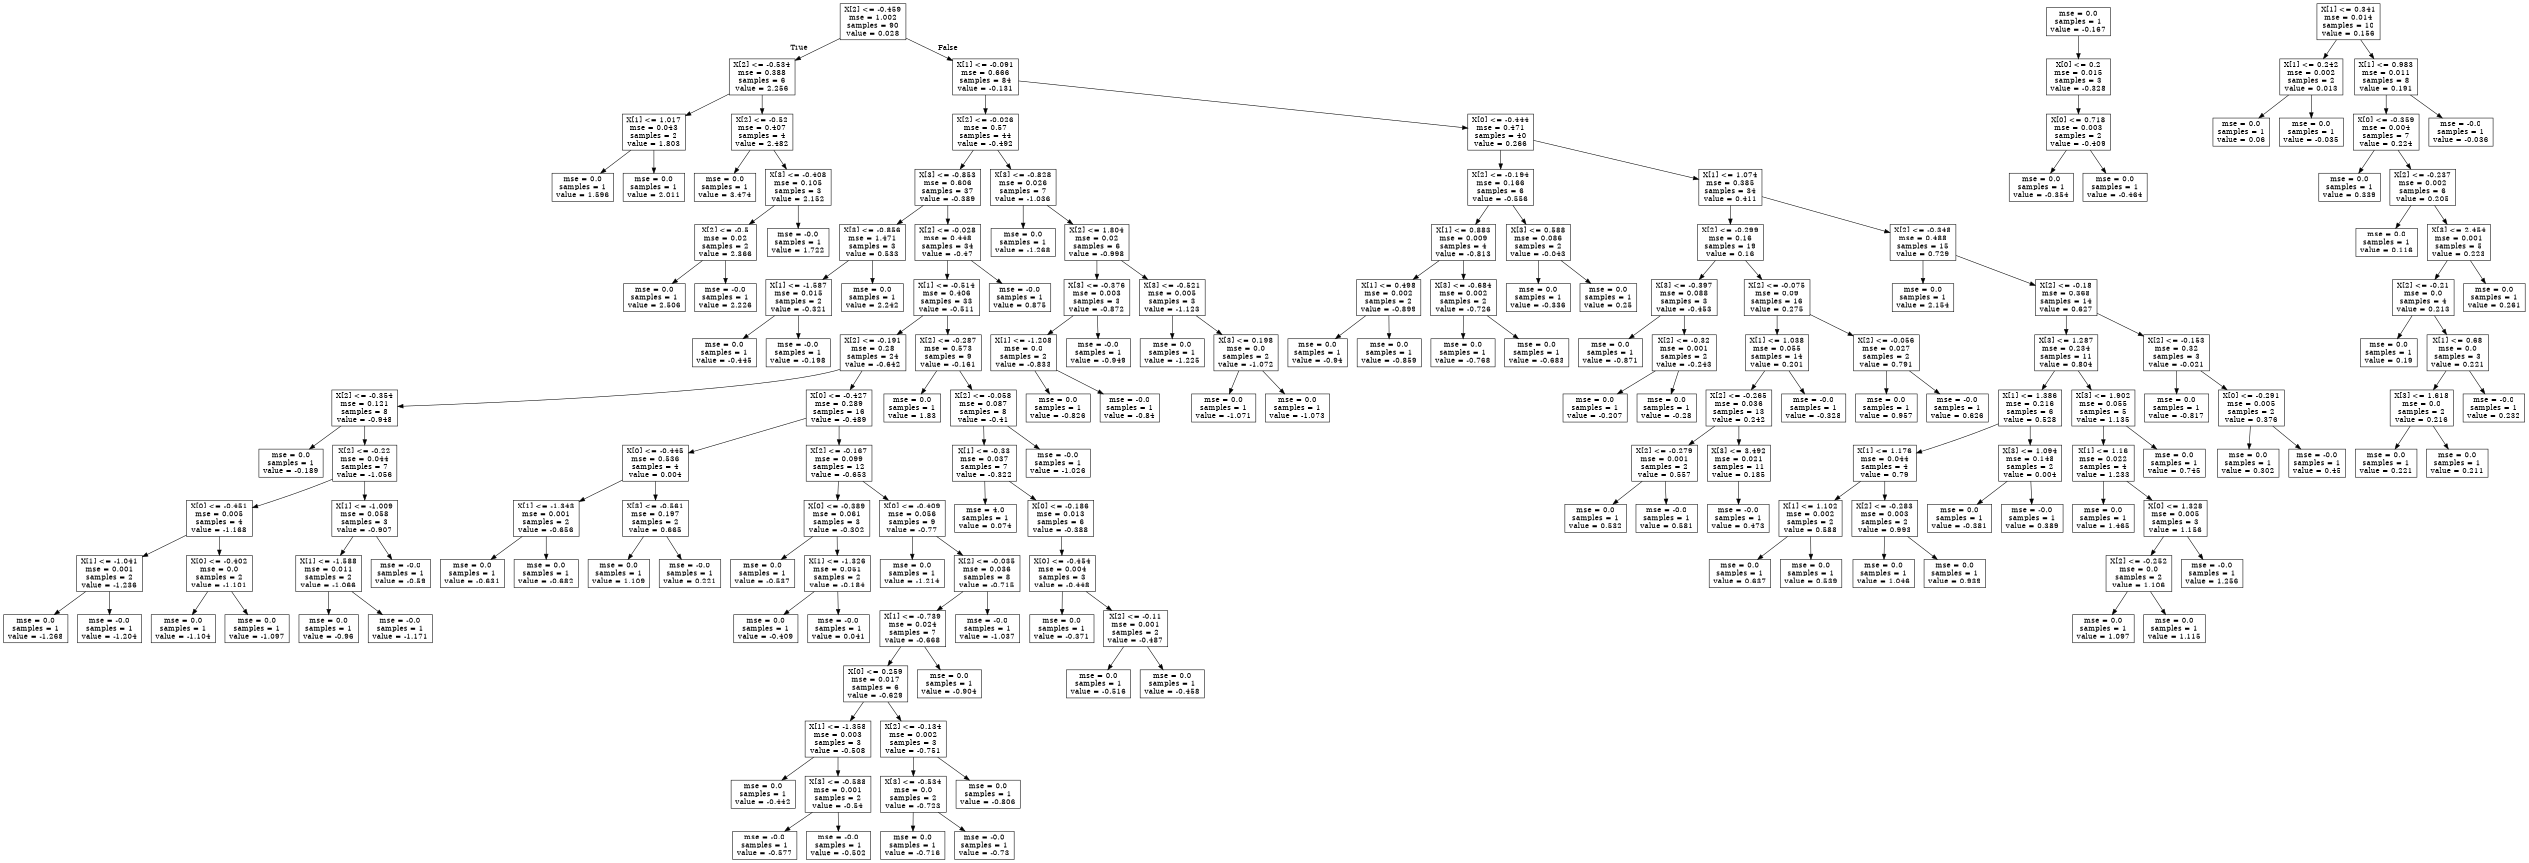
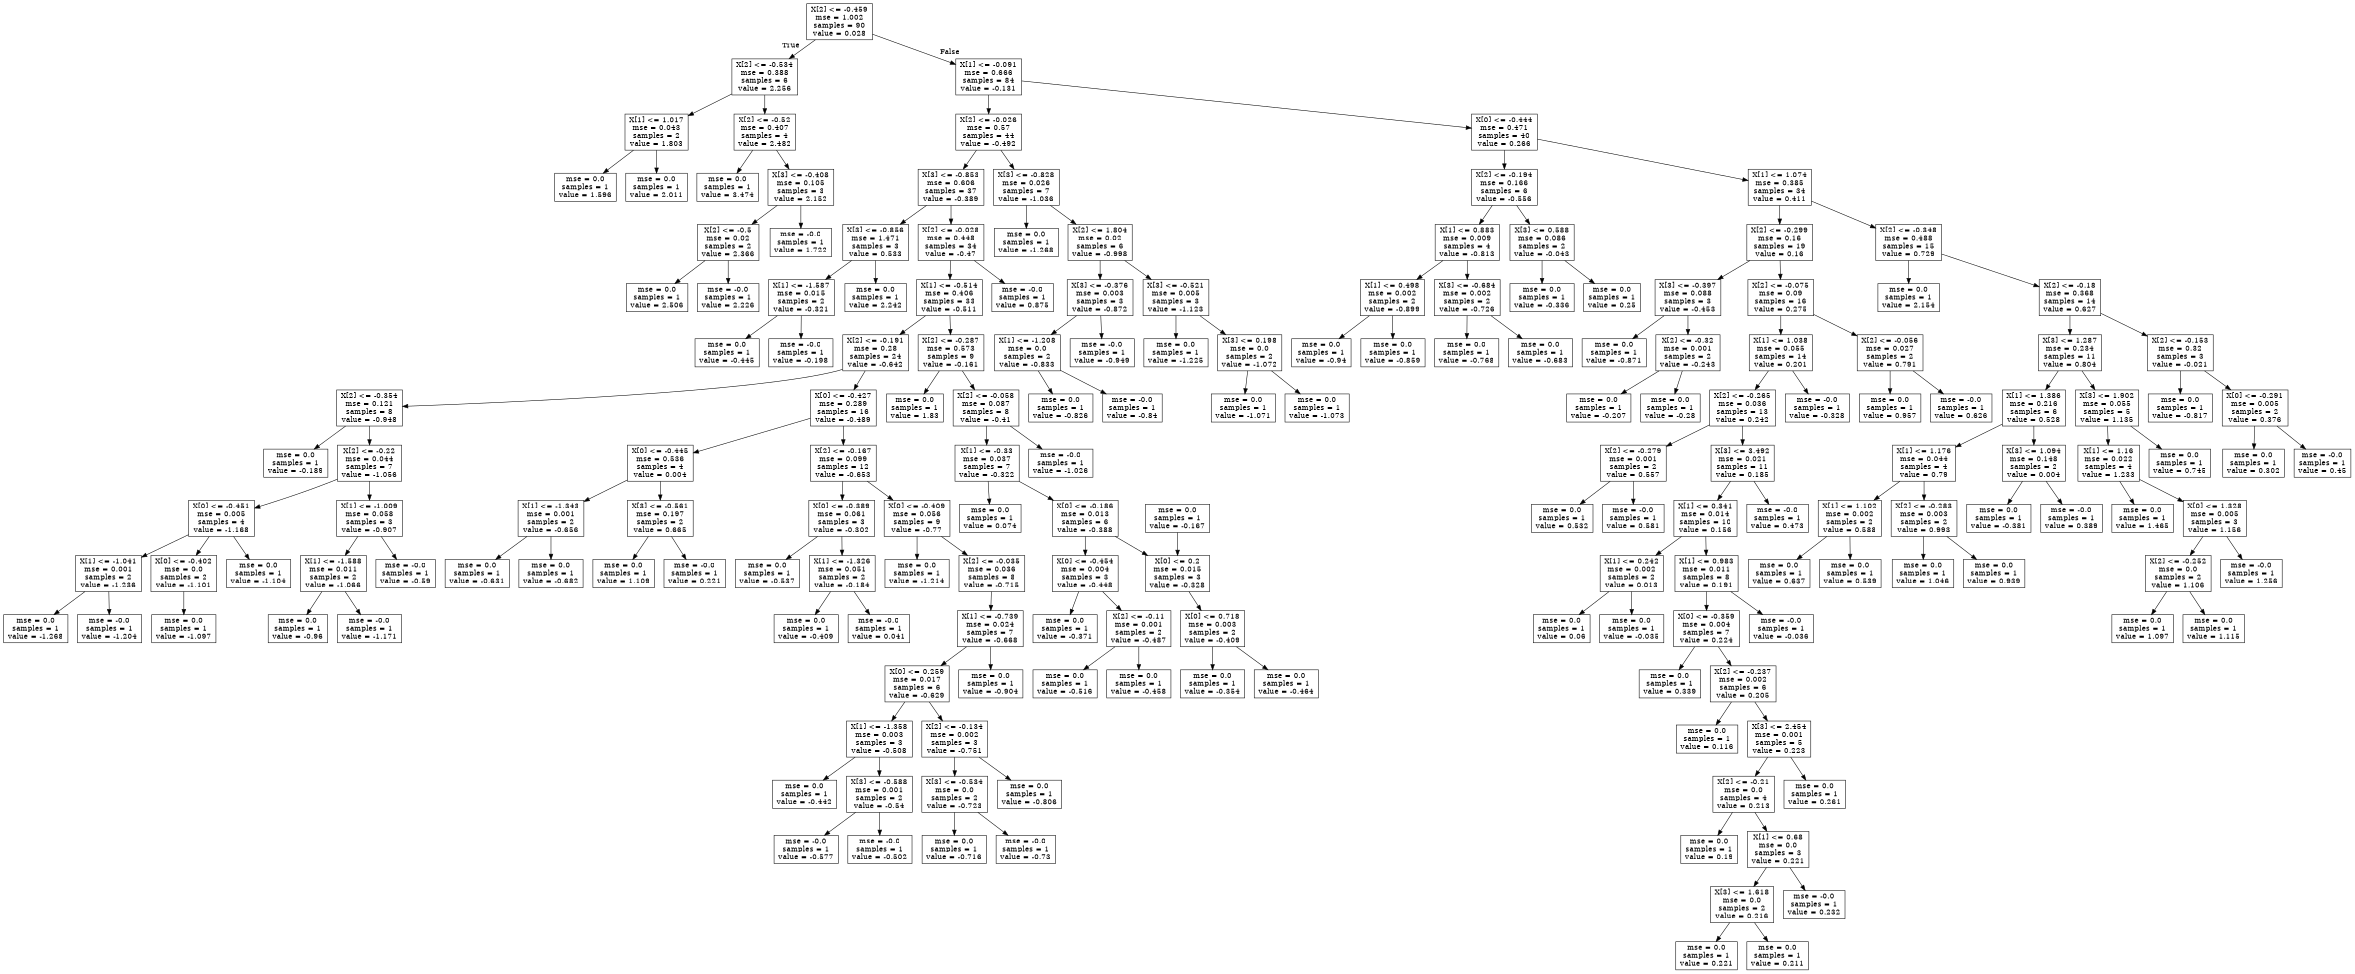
none -> (1726, 488)
(986, 518) -> (990, 518)
none -> (1129, 545)
(201, 601) -> (240, 546)
(988, 629) -> none
